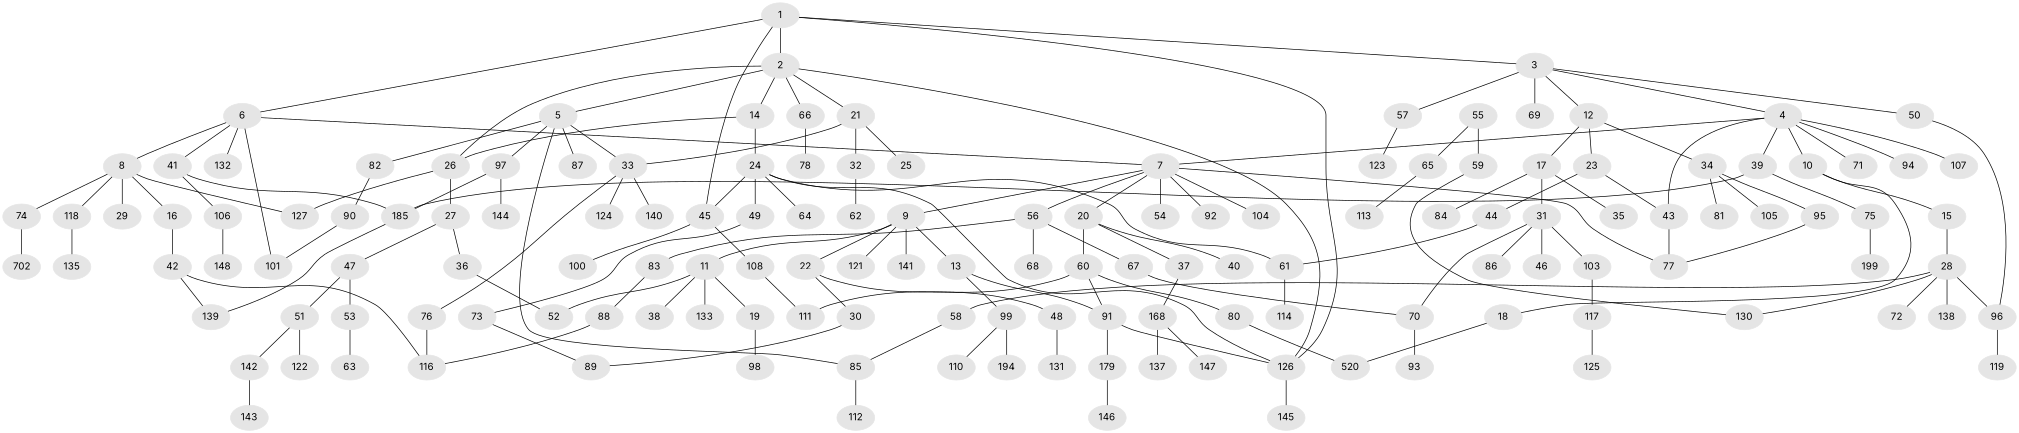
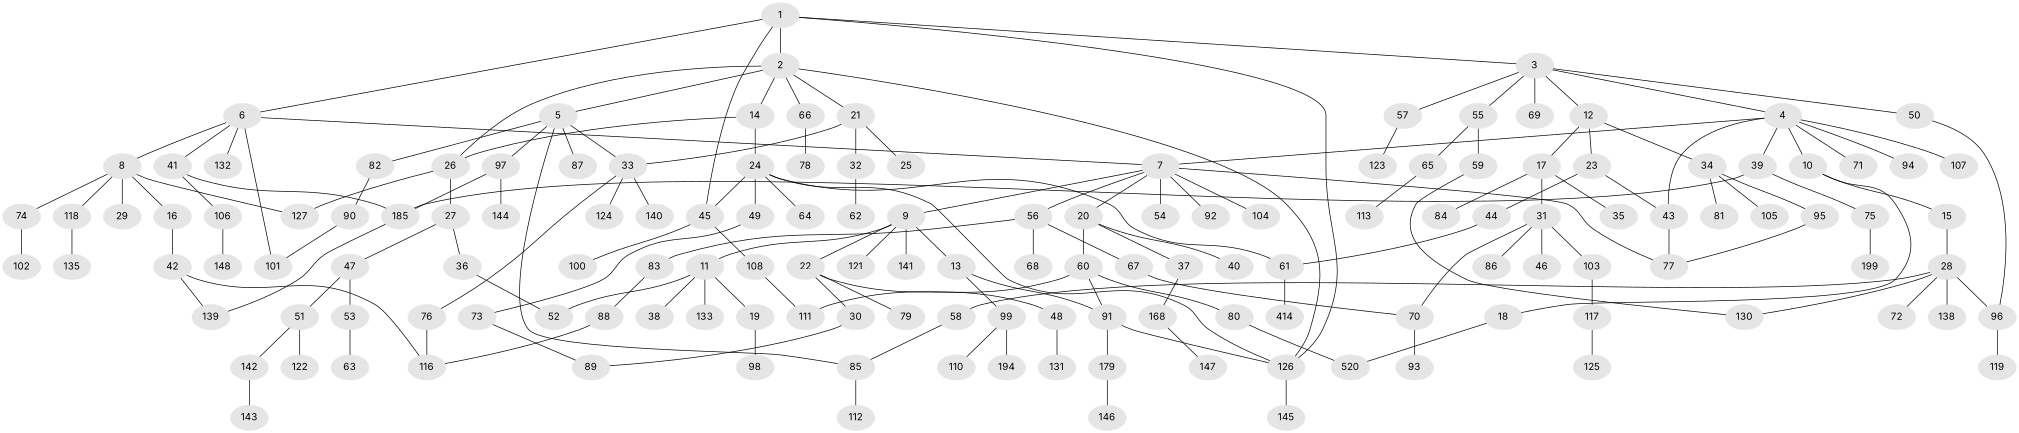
none -> (1507, 91)
(22, 267) -> (22, 267)
none -> (906, 317)
(1285, 317) -> (1285, 317)
(1158, 367) -> none
